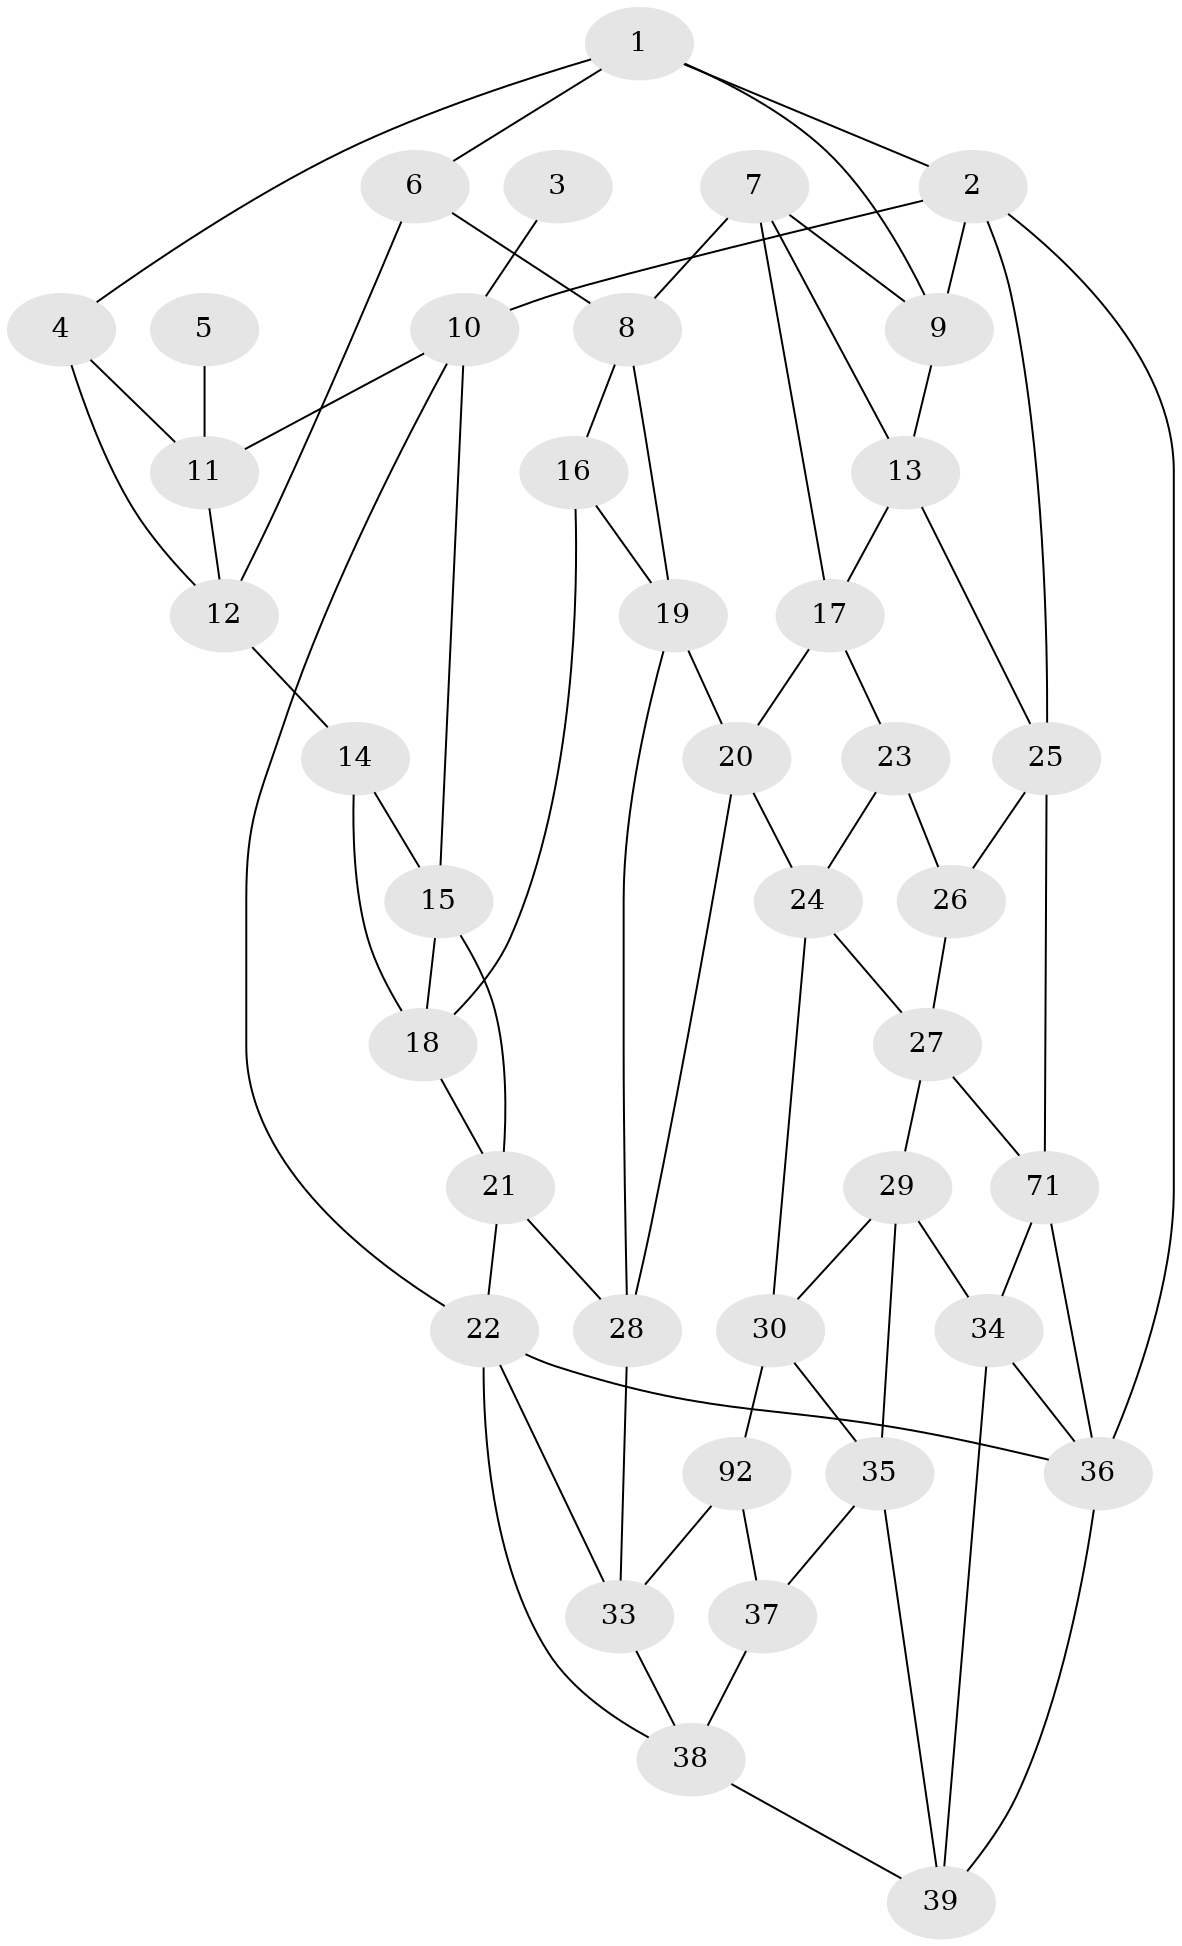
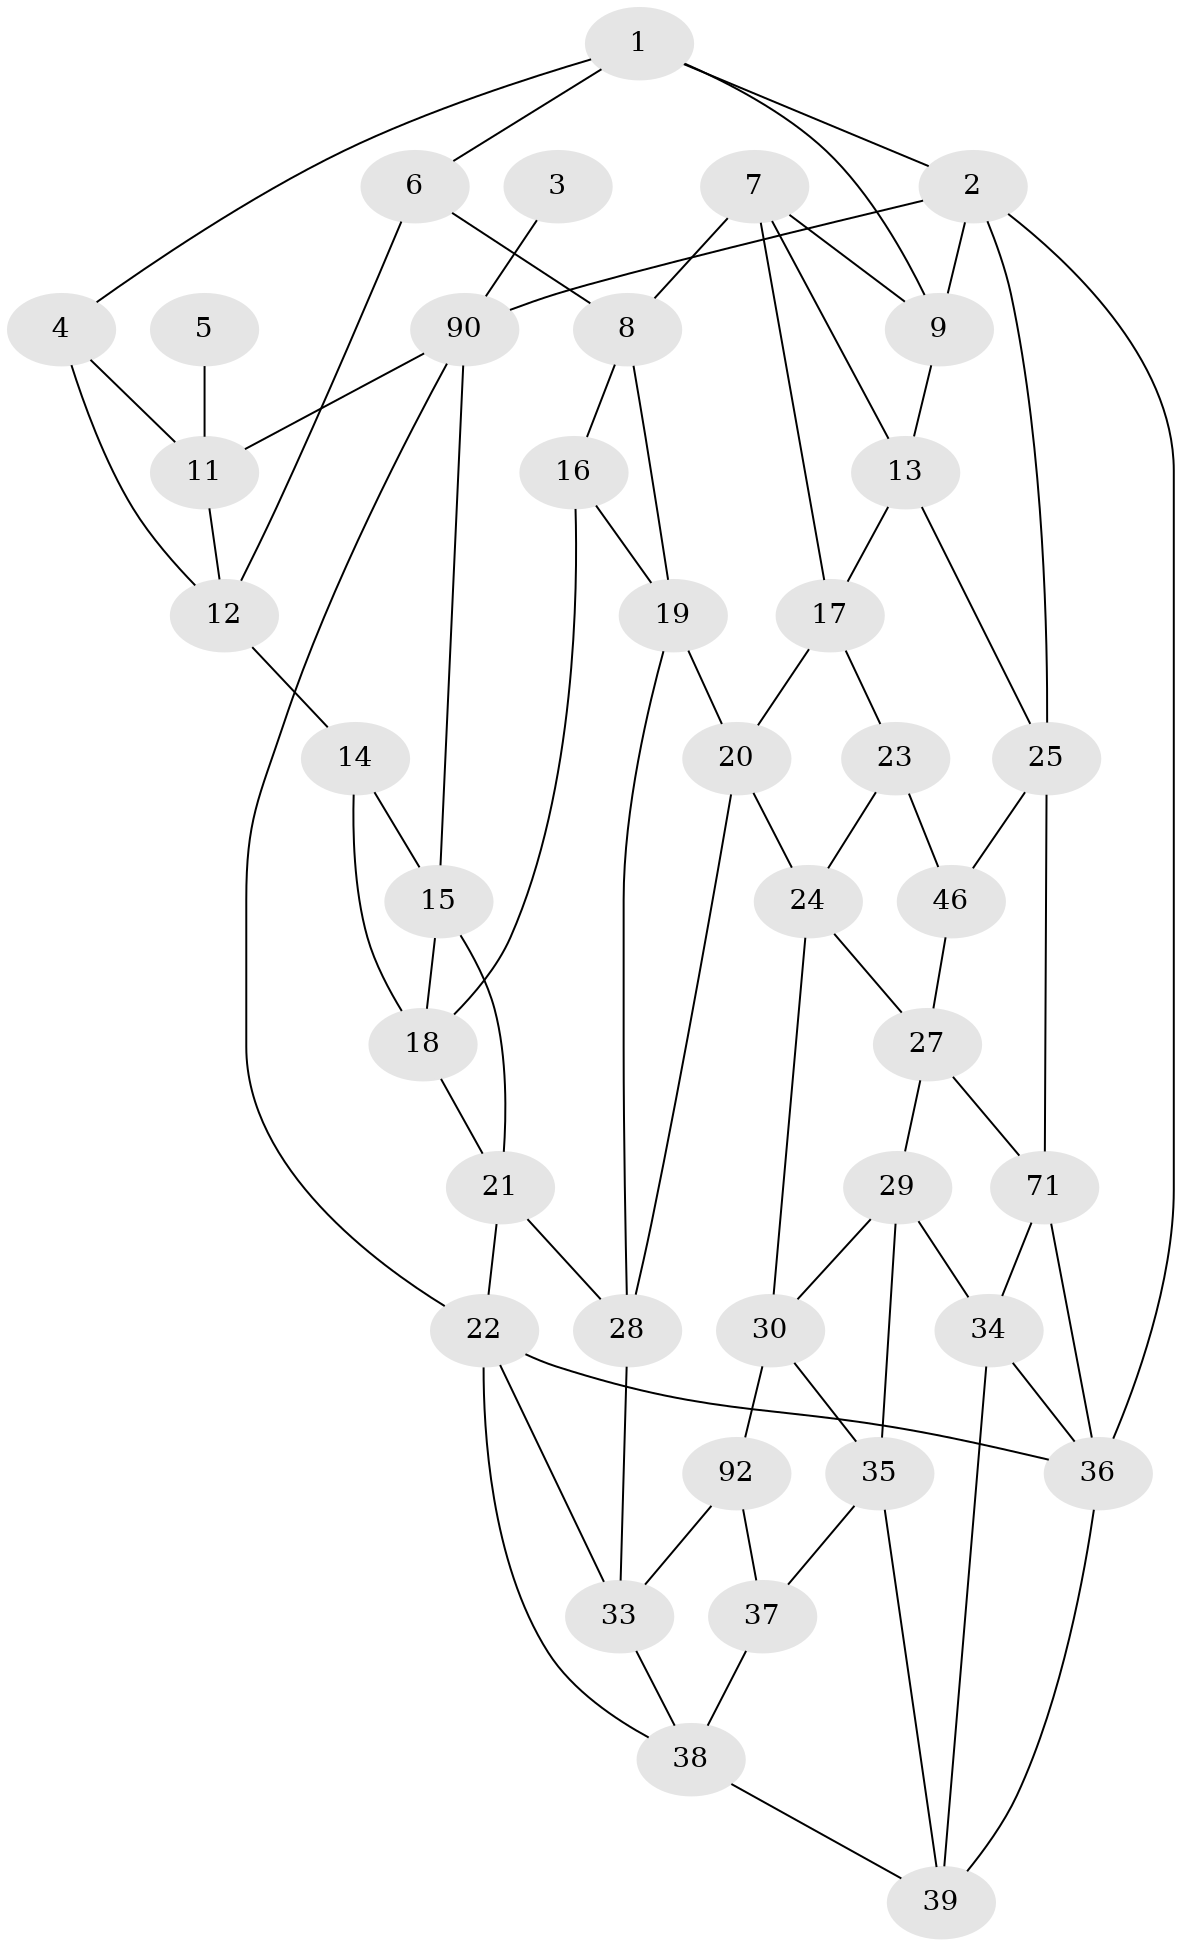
(465, 330) -> (465, 330)
(951, 902) -> (951, 902)
